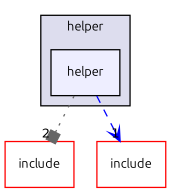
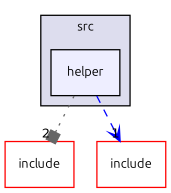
(85, 27) -> (85, 27)
